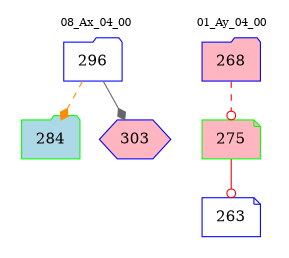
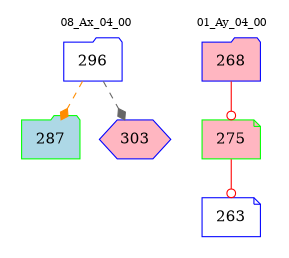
(111, 95) -> (111, 95)
(231, 96) -> (231, 96)
(51, 139) -> (51, 139)
